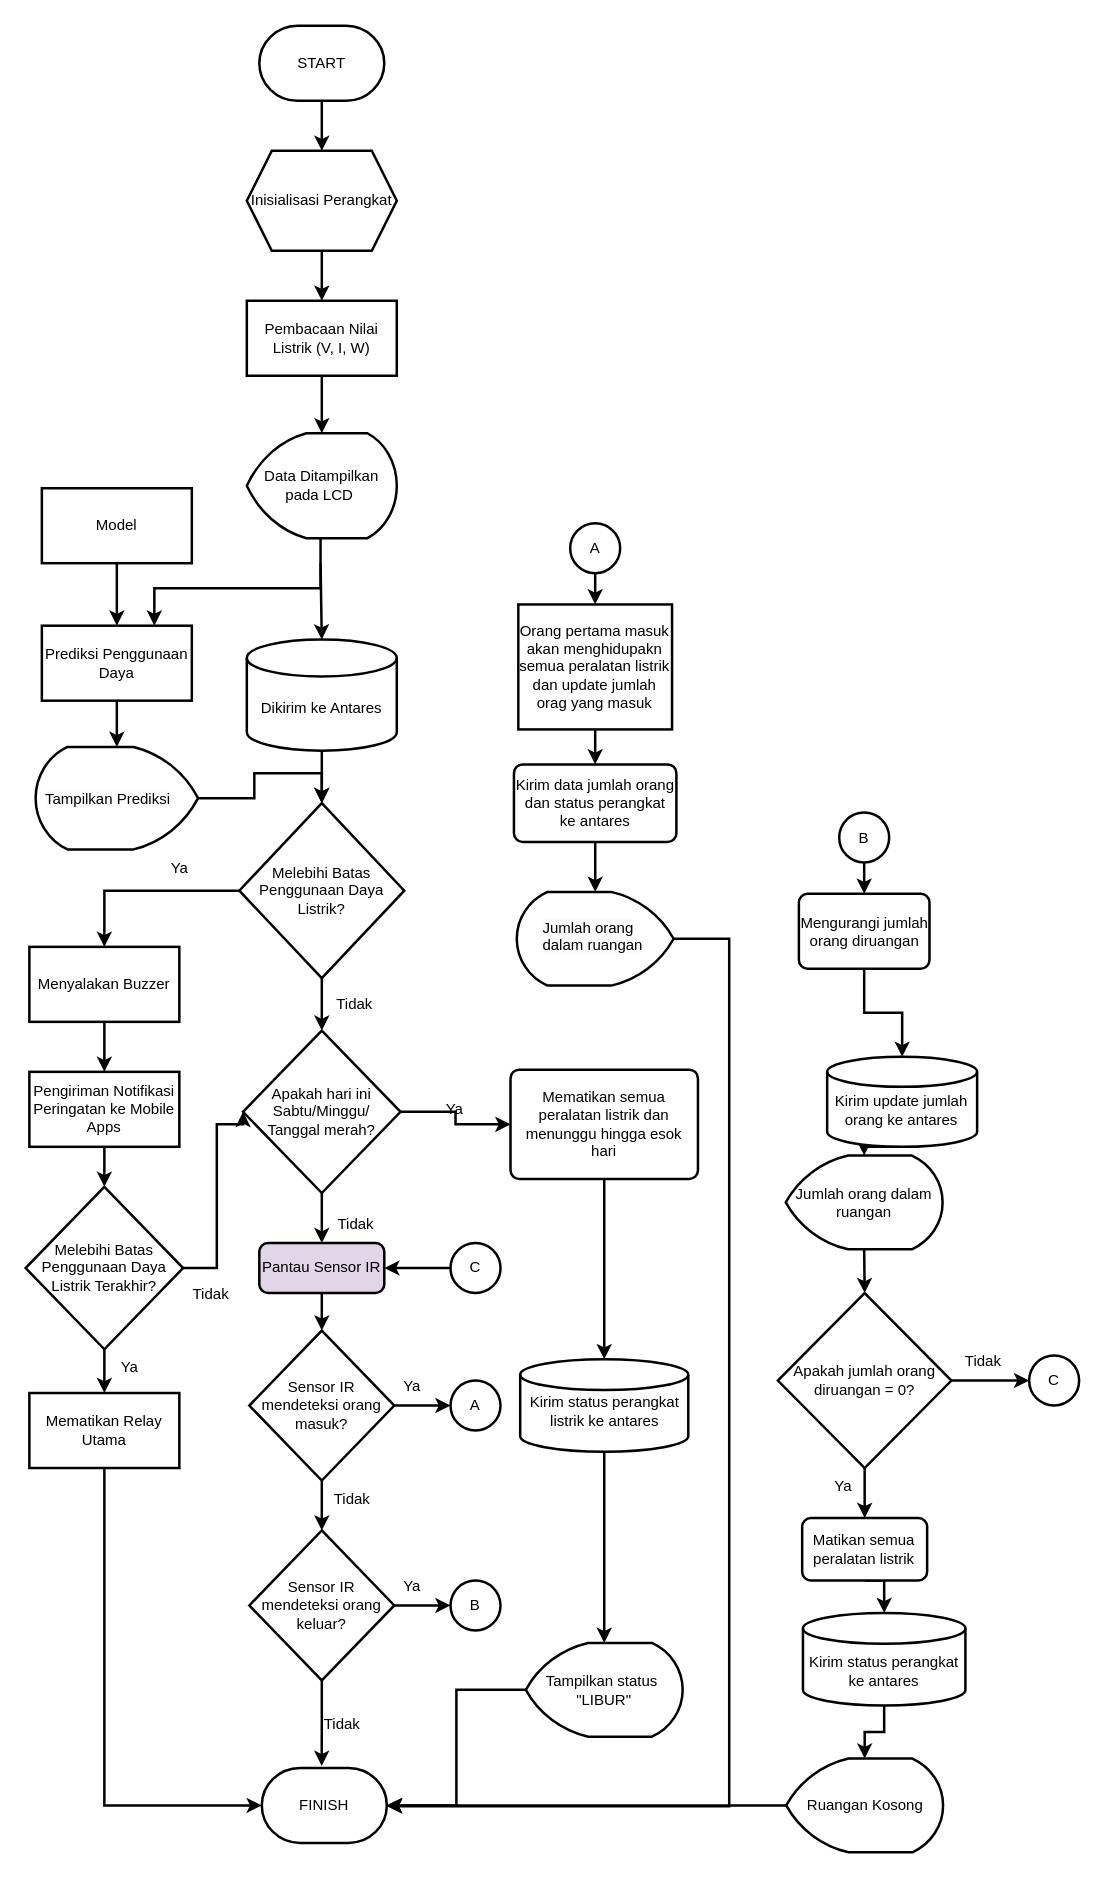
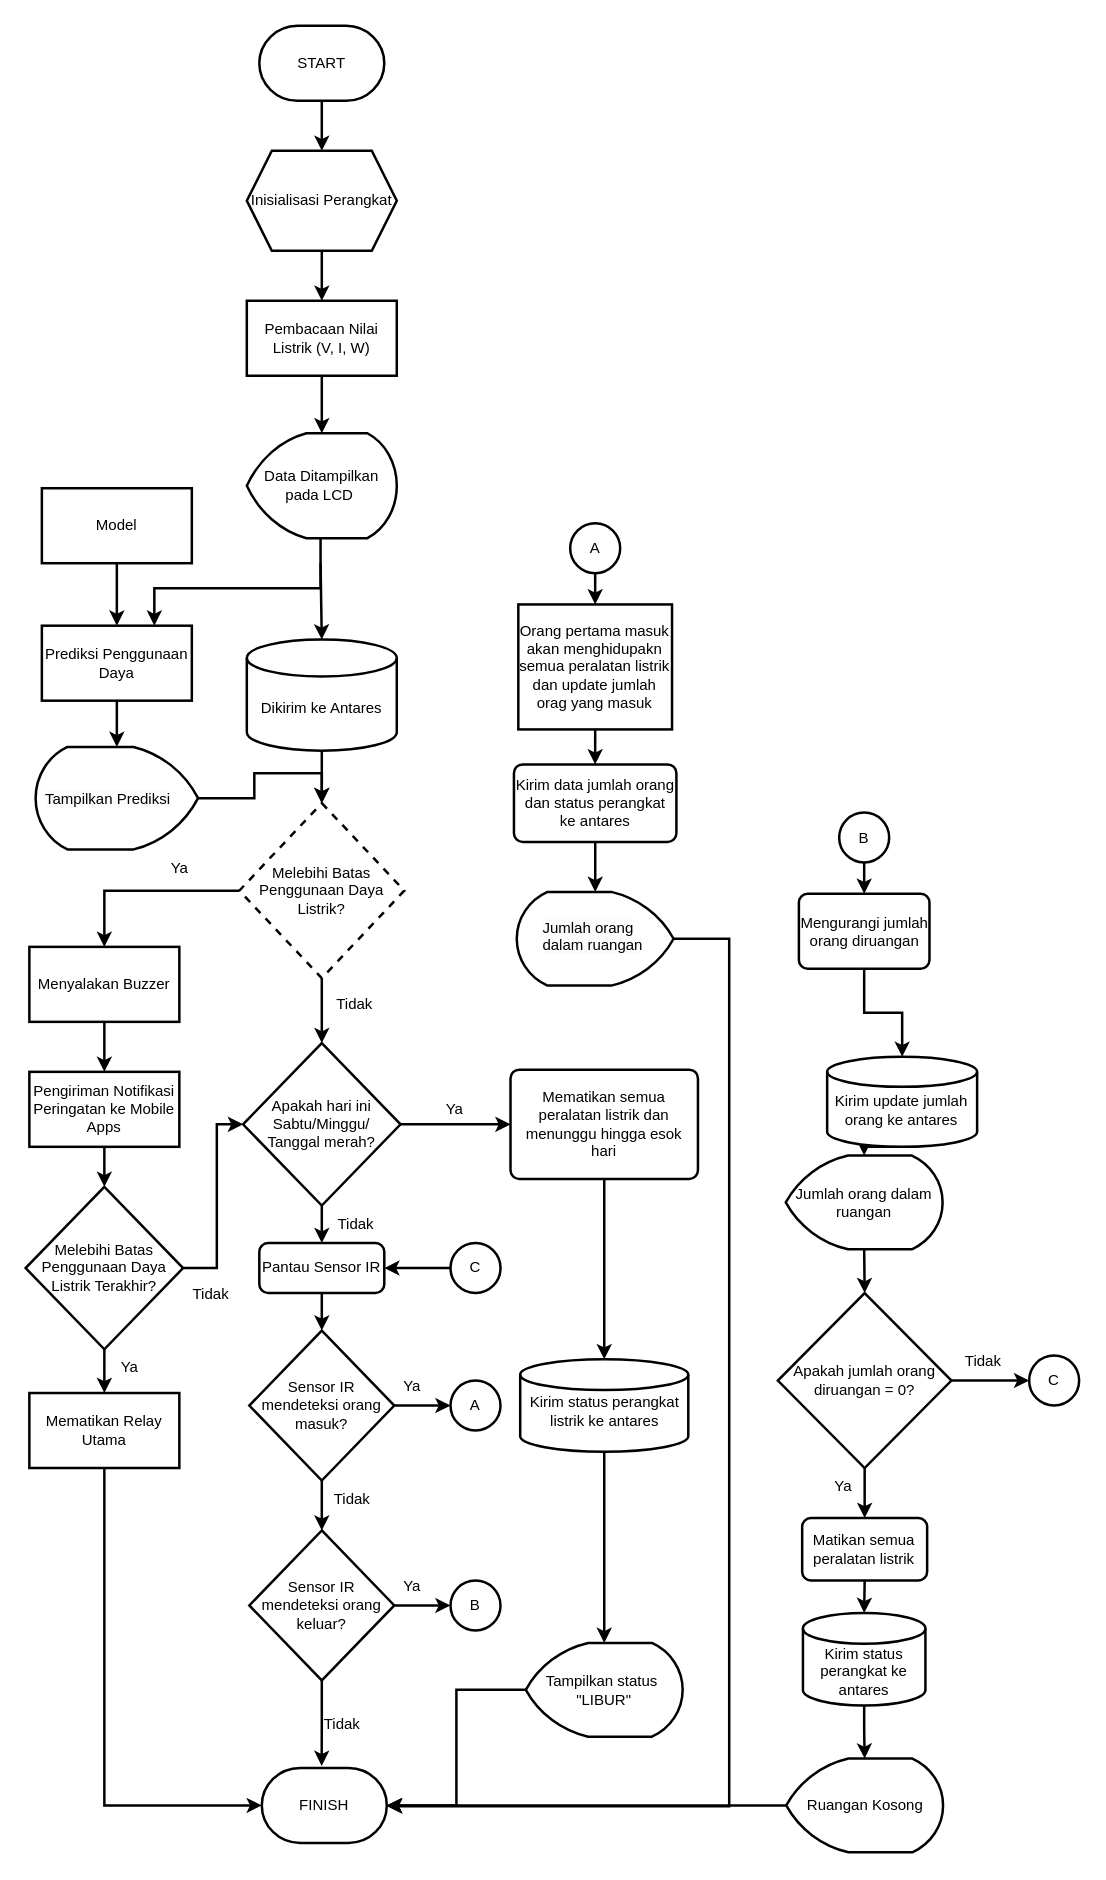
(322, 891) -> (322, 891)
(322, 1112) -> (322, 1124)
(322, 1268) -> (322, 1268)
(884, 1659) -> (864, 1659)
